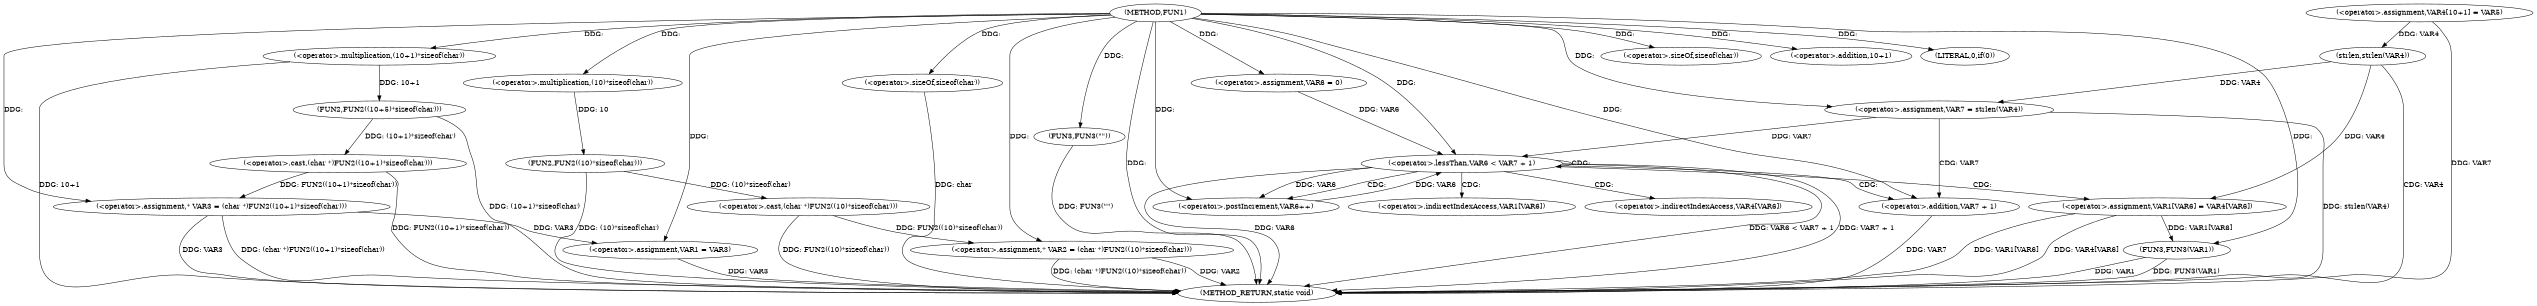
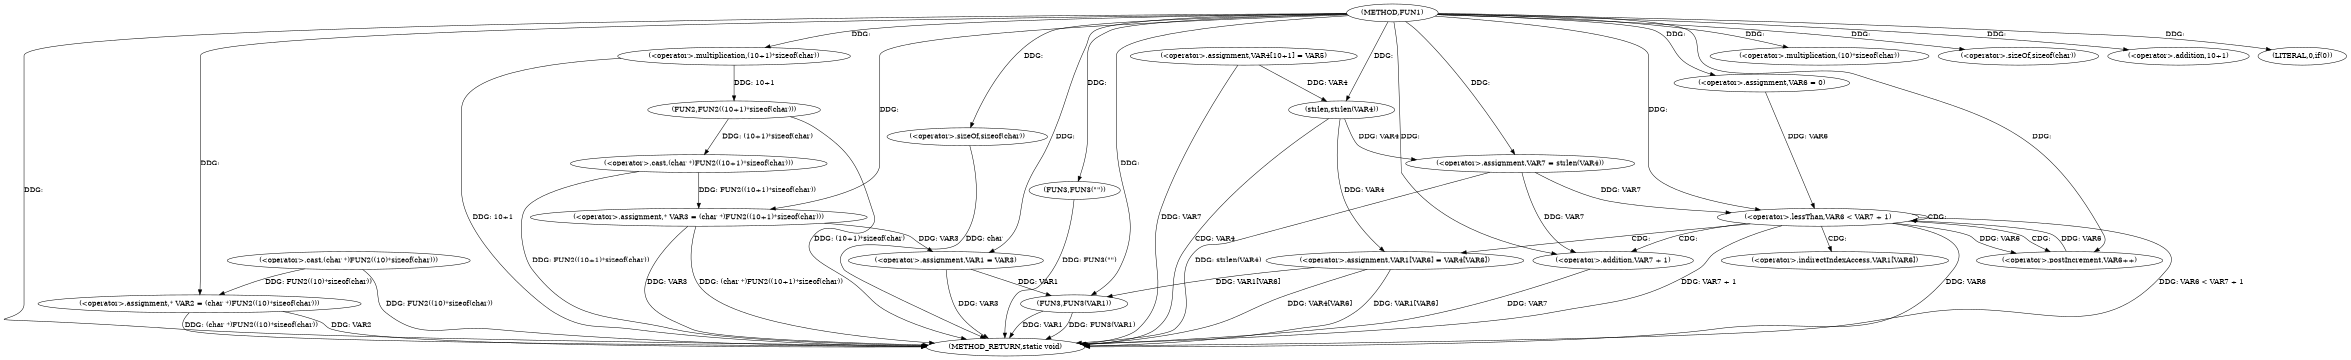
none -> (1368, 59)
(379, 110) -> (734, 110)
(585, 164) -> none
(1959, 164) -> (1564, 217)
(1699, 207) -> none
none -> (1009, 282)
